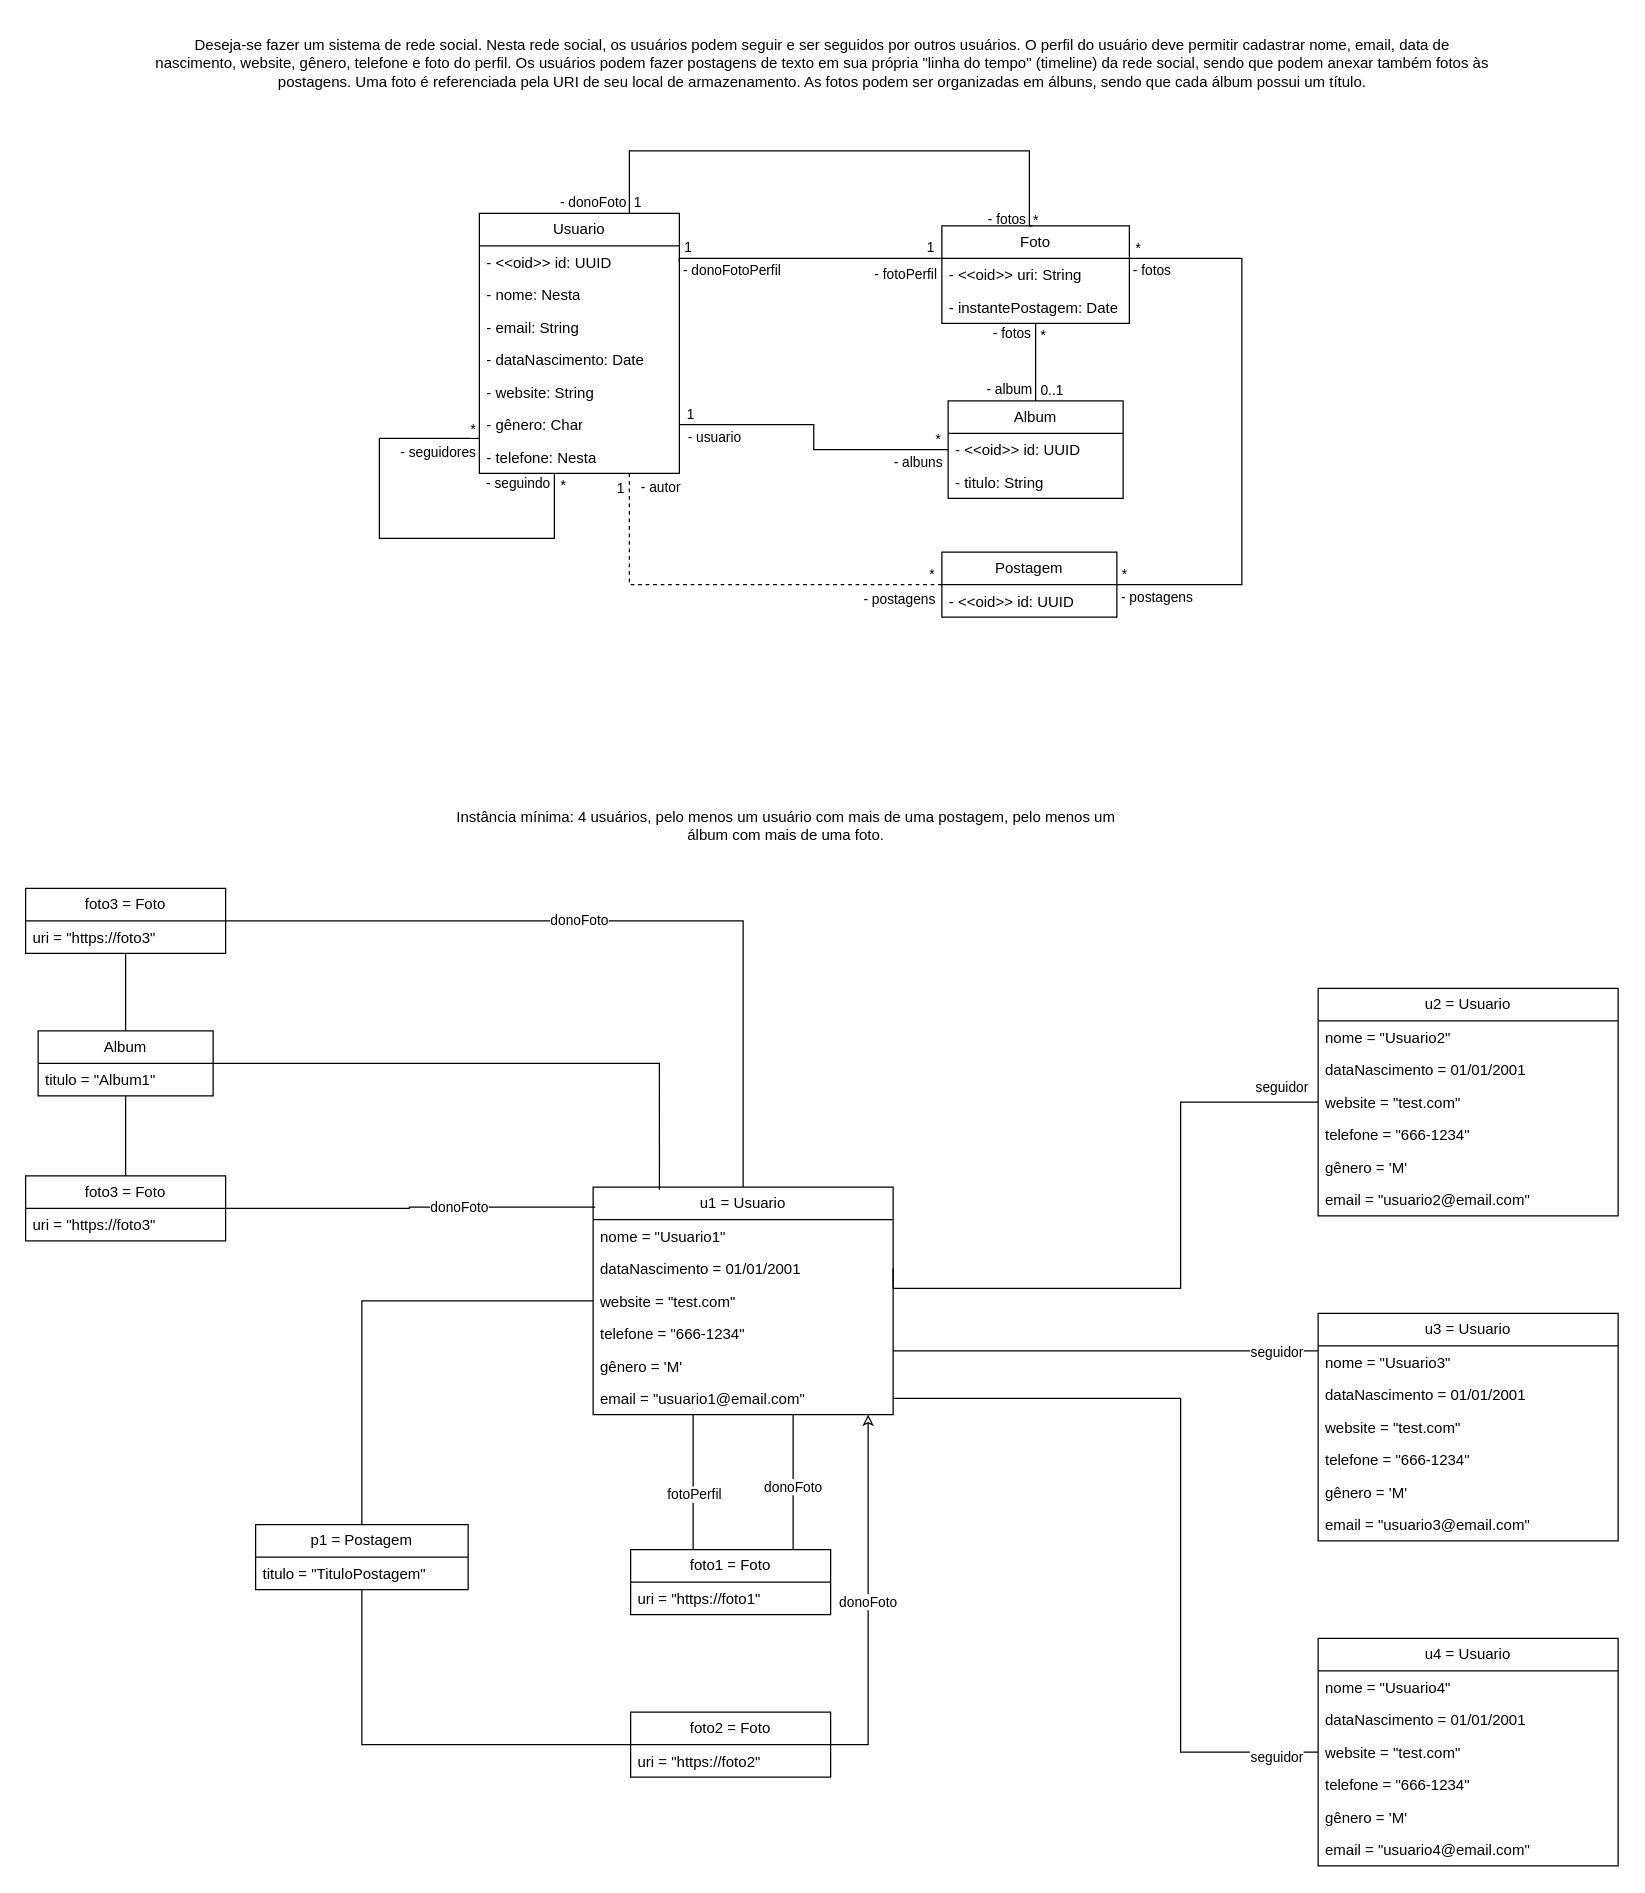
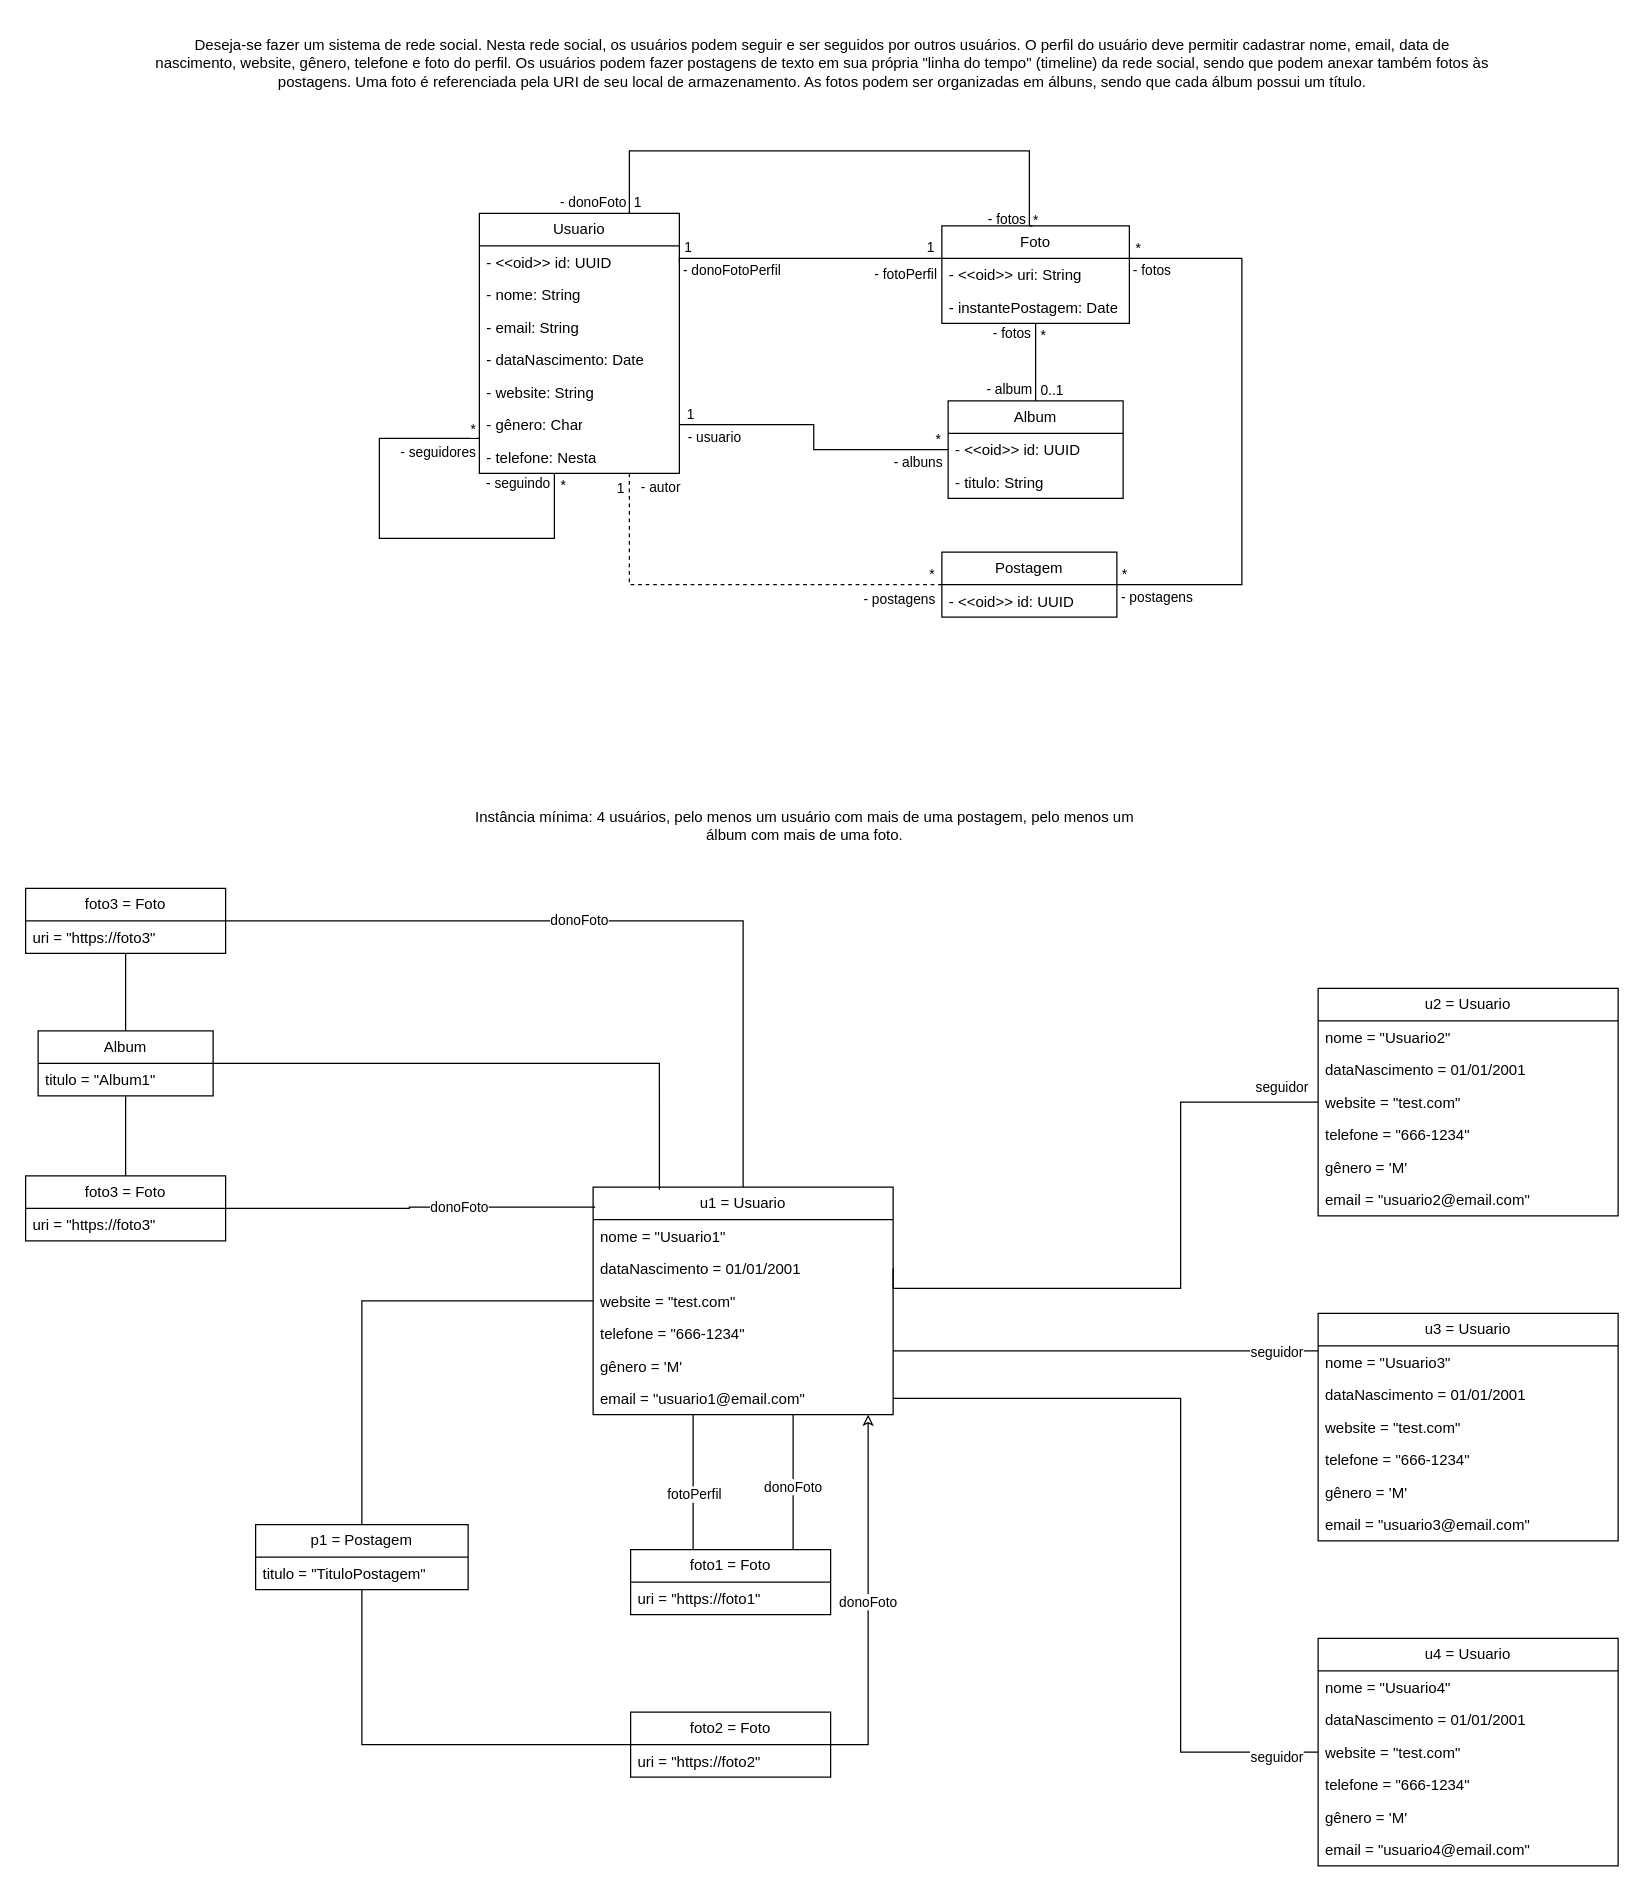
(536, 296) -> (538, 296)
(786, 826) -> (804, 826)
